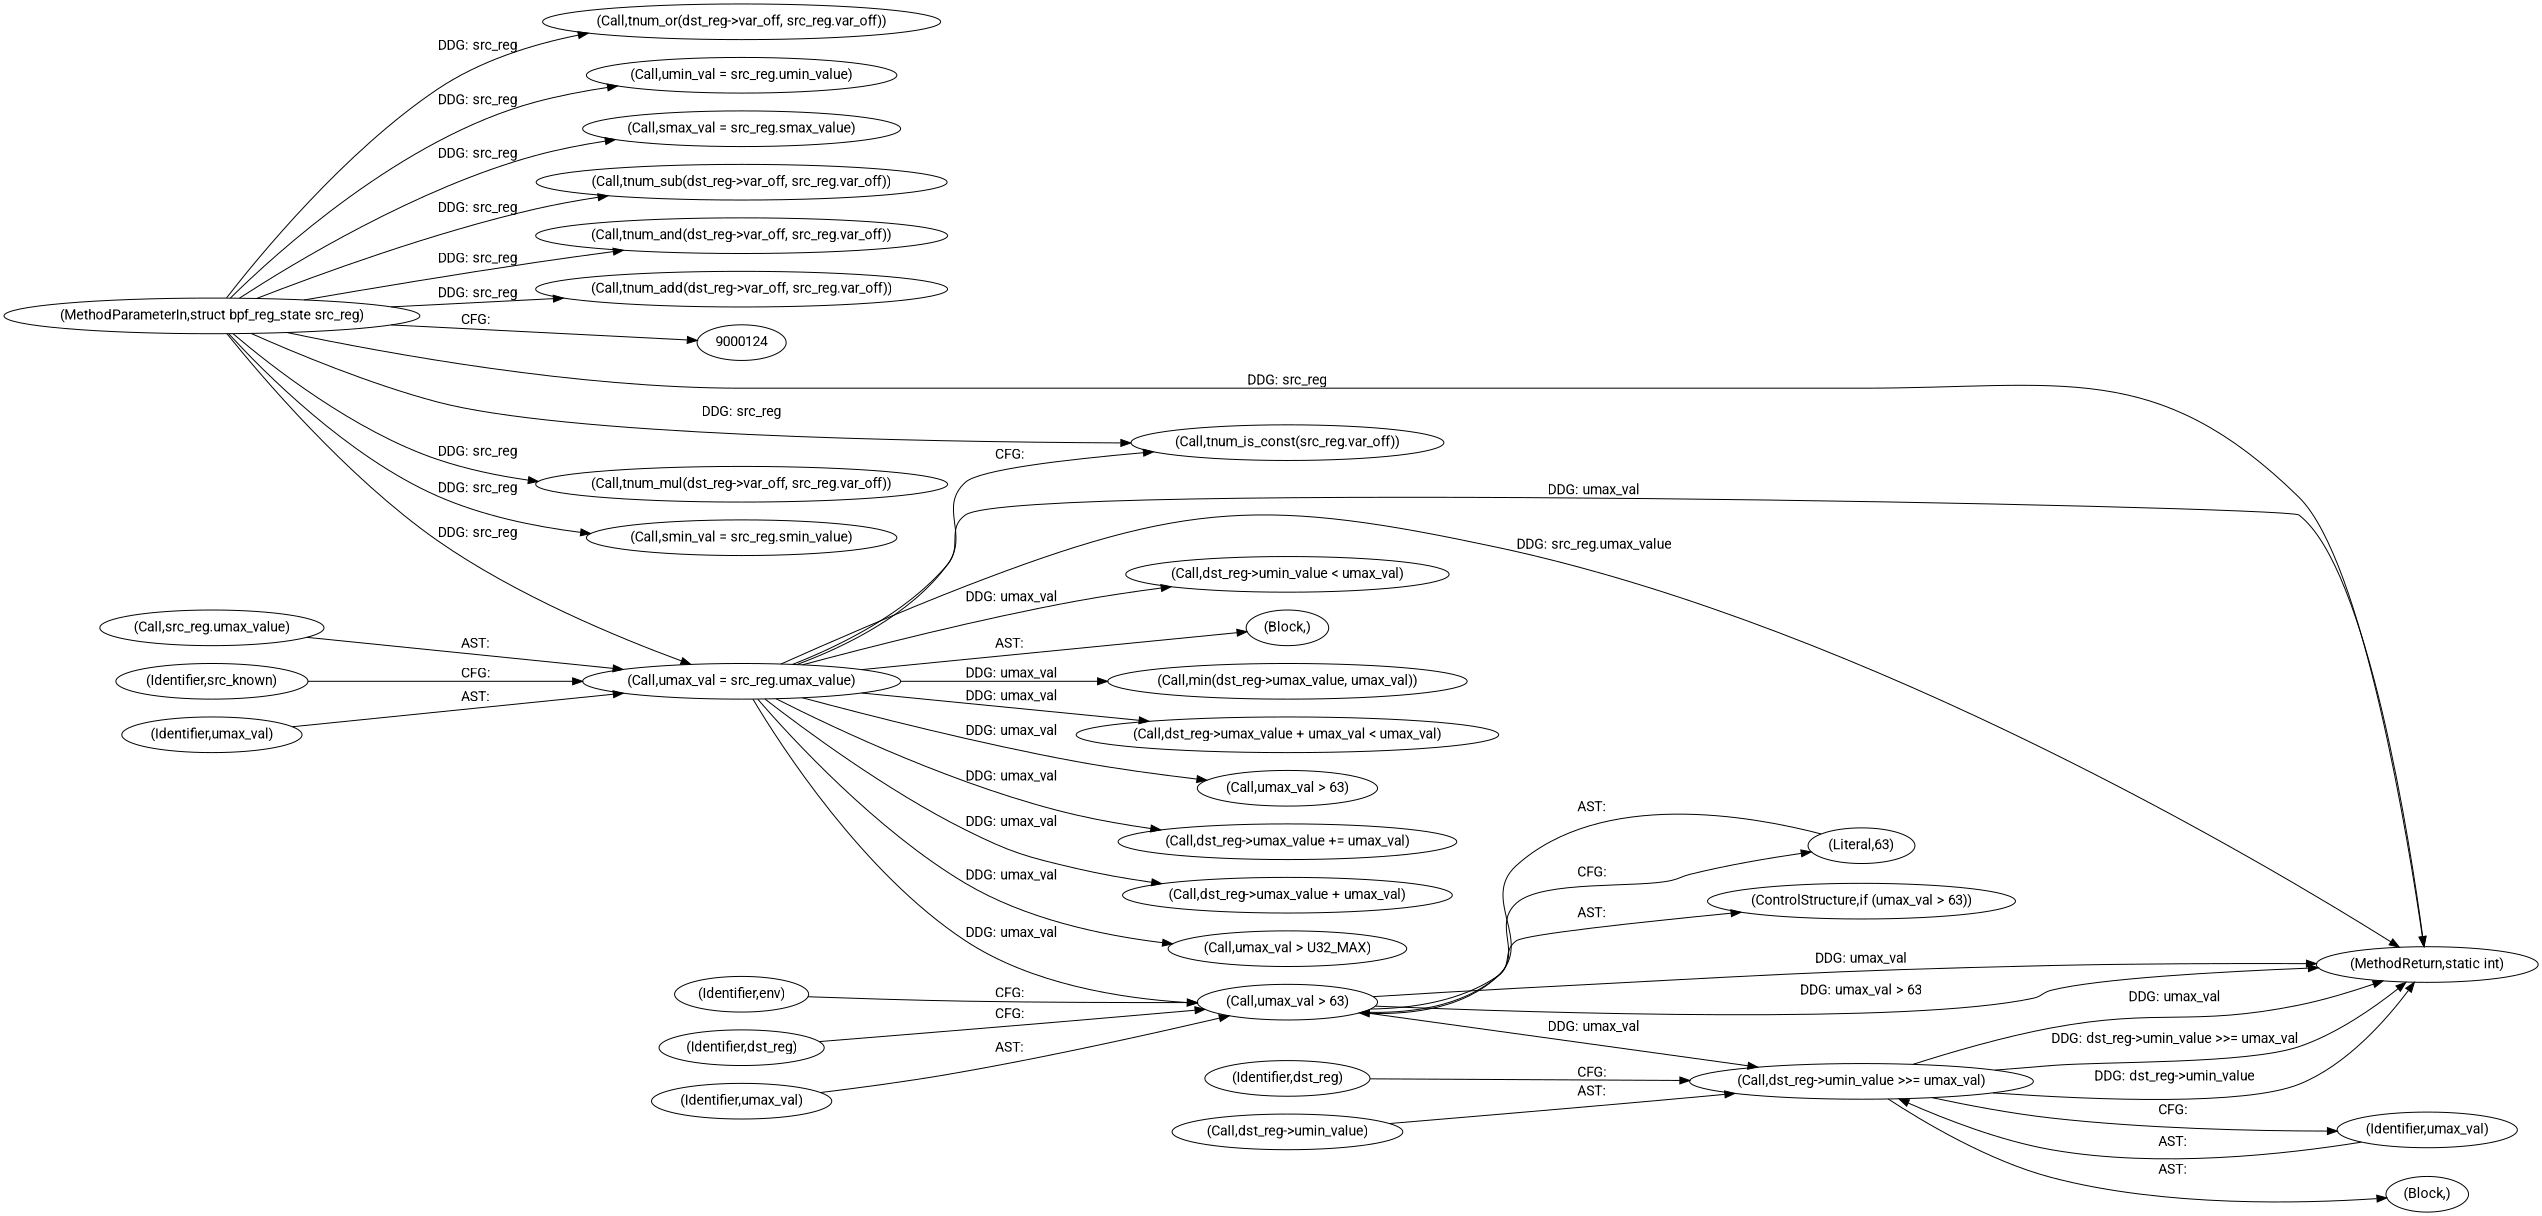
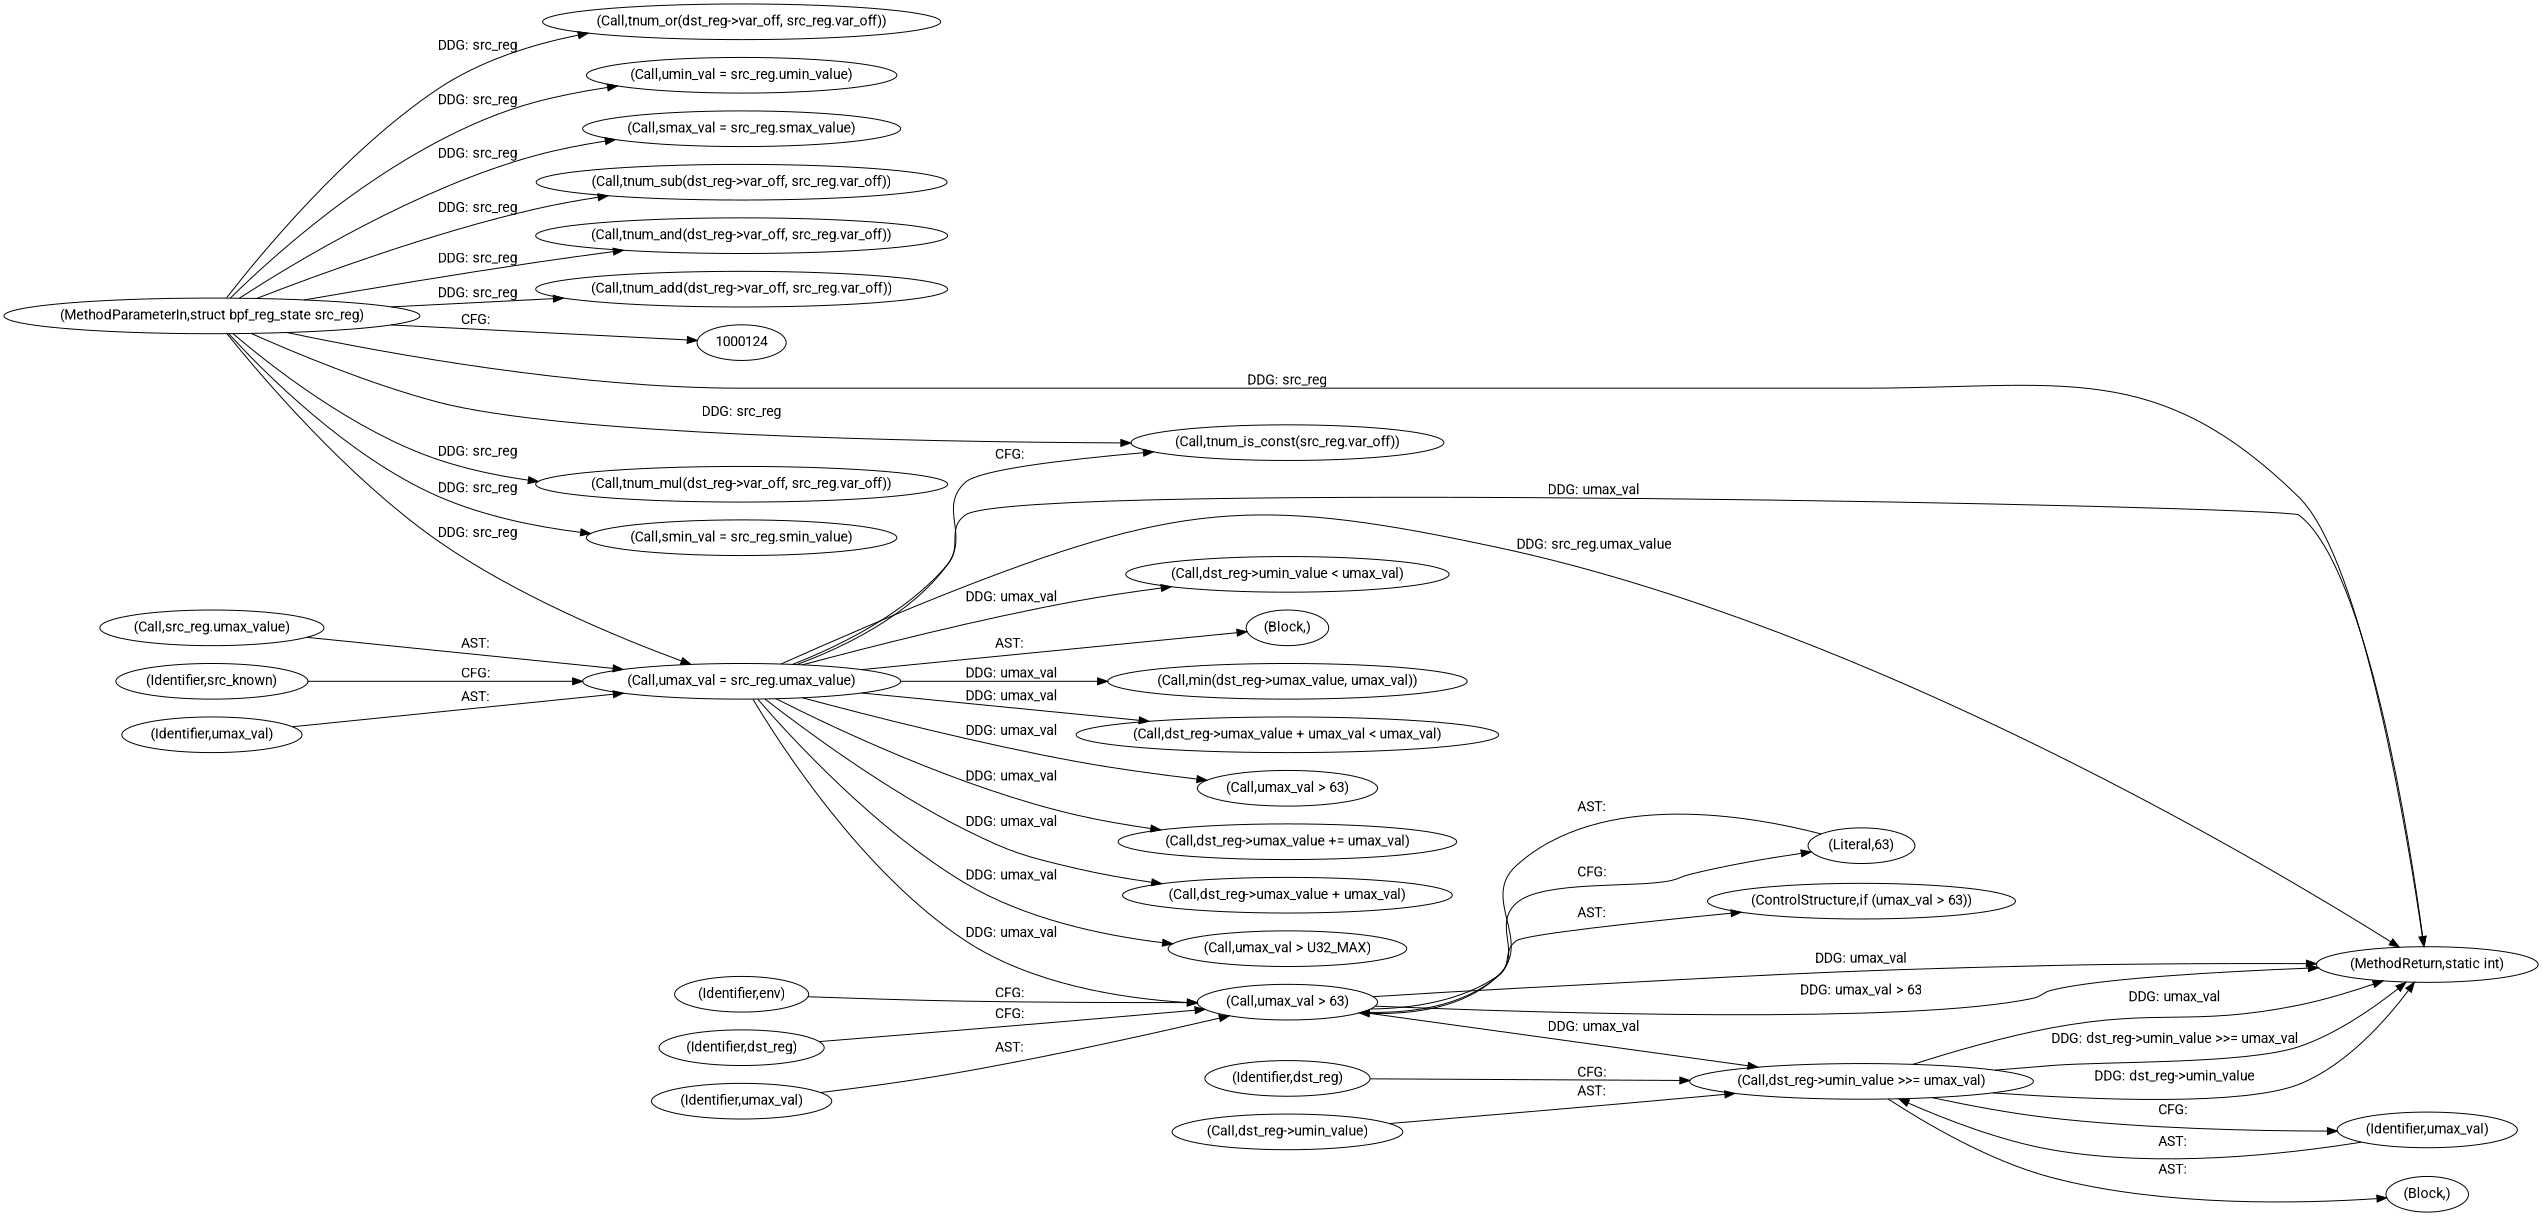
(742, 343) -> (742, 343)
